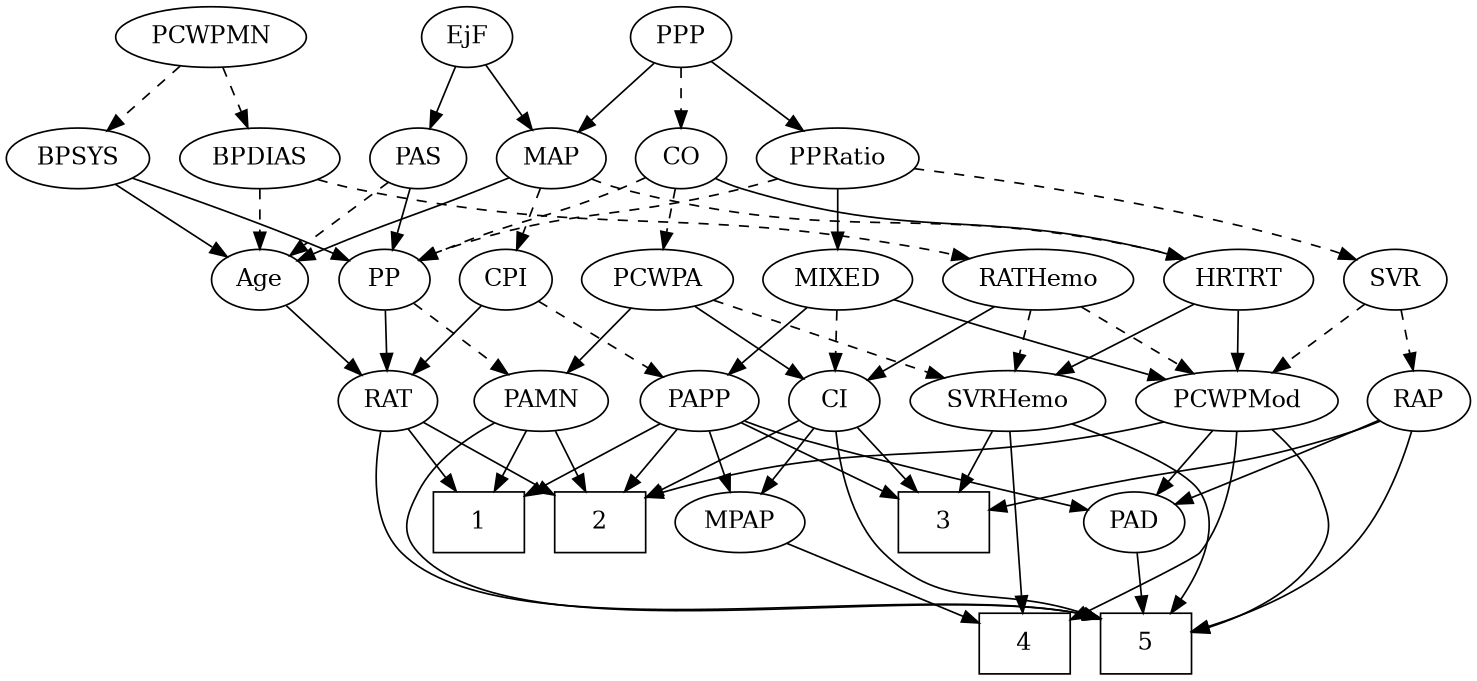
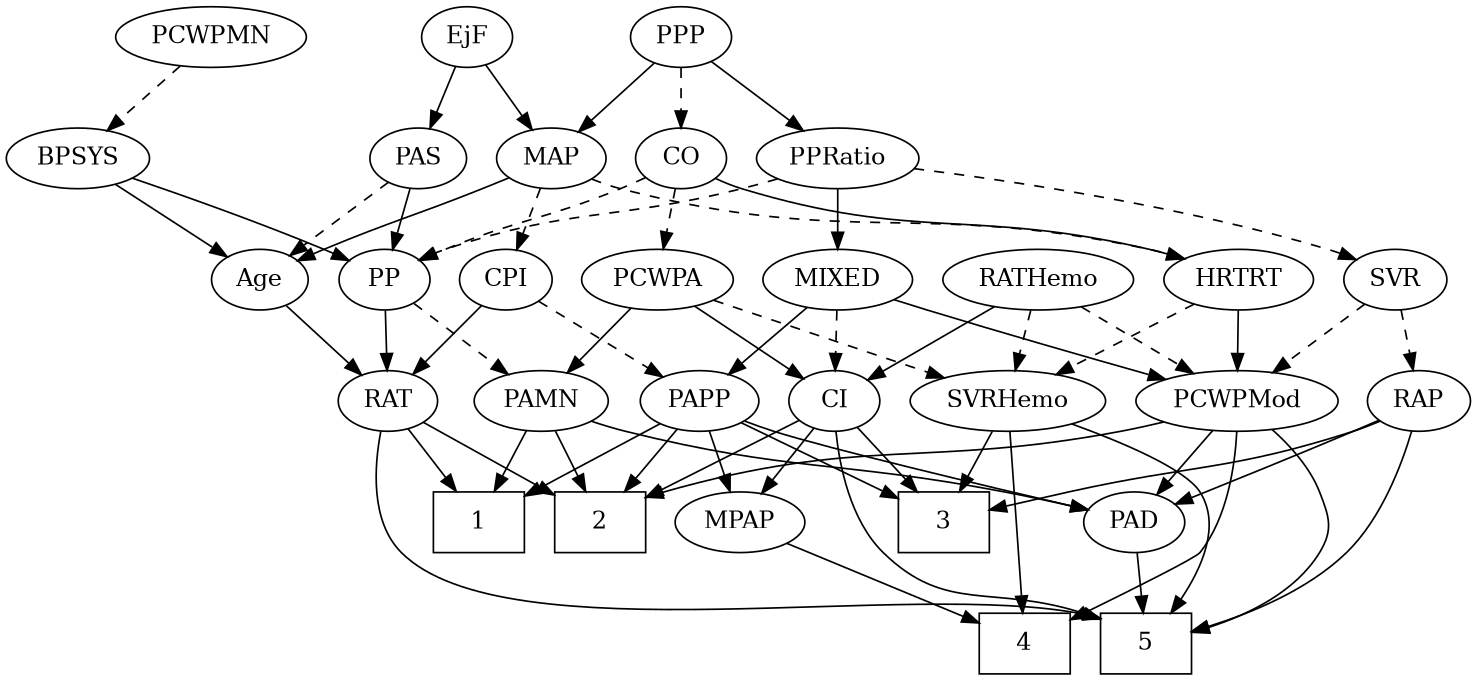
(260, 158) -> none
(1142, 331) -> (1142, 331)
(660, 610) -> (867, 471)
